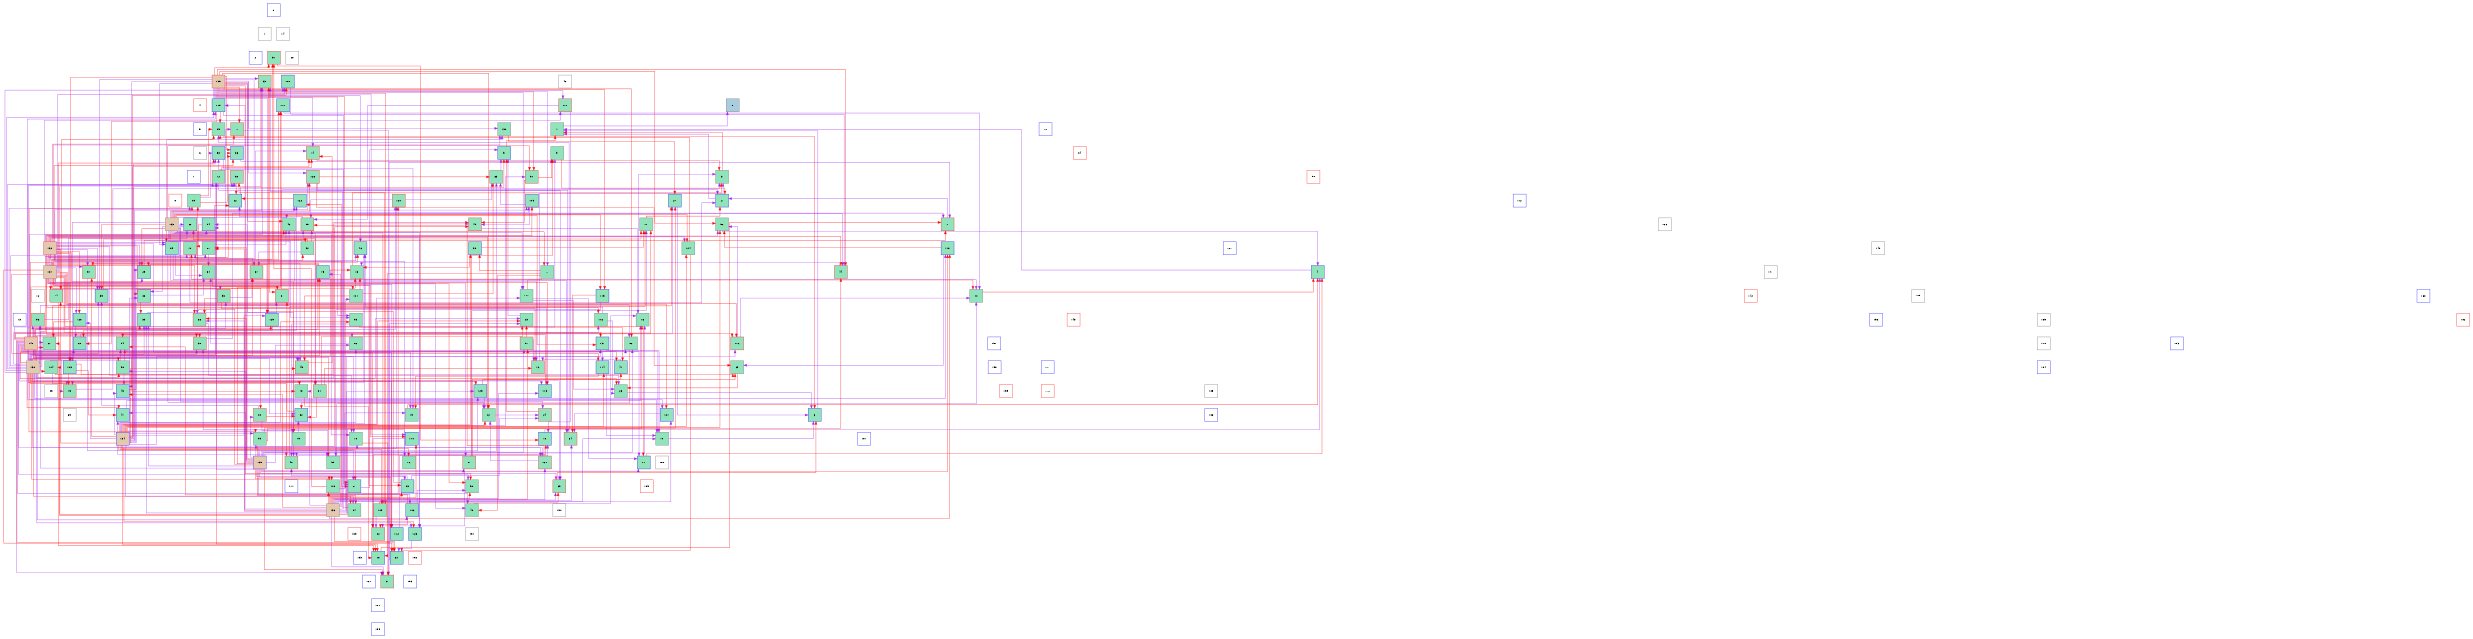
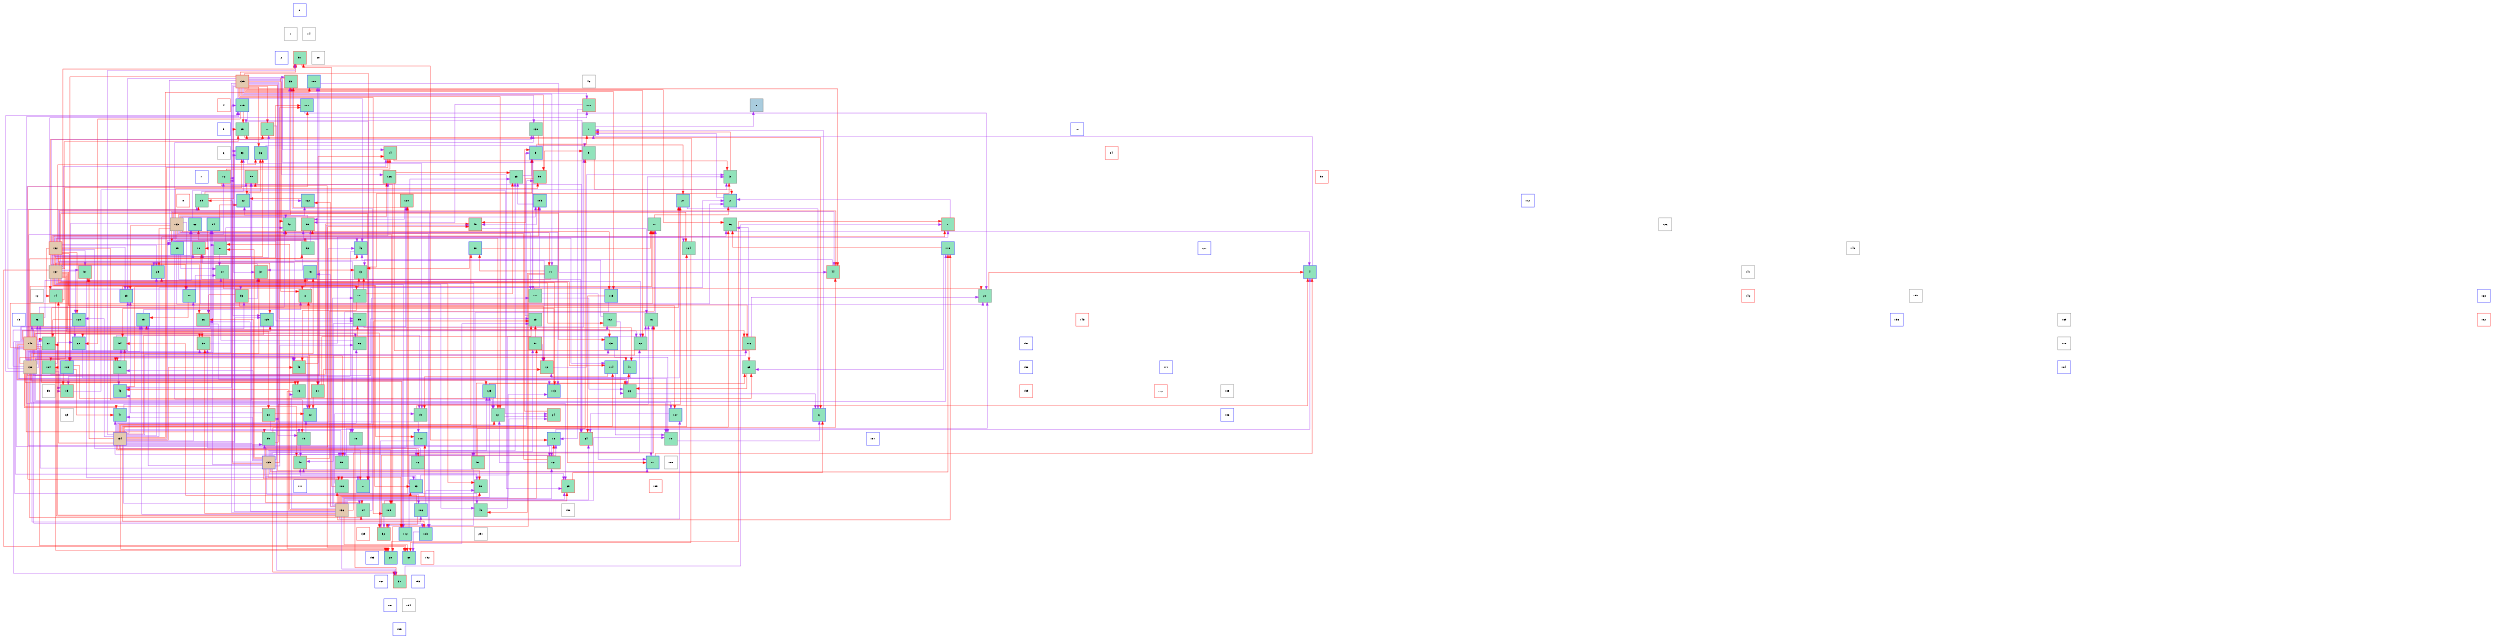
(134, 204) -> (107, 160)
(331, 261) -> none
(2177, 343) -> none
none -> (205, 499)
none -> (409, 605)
